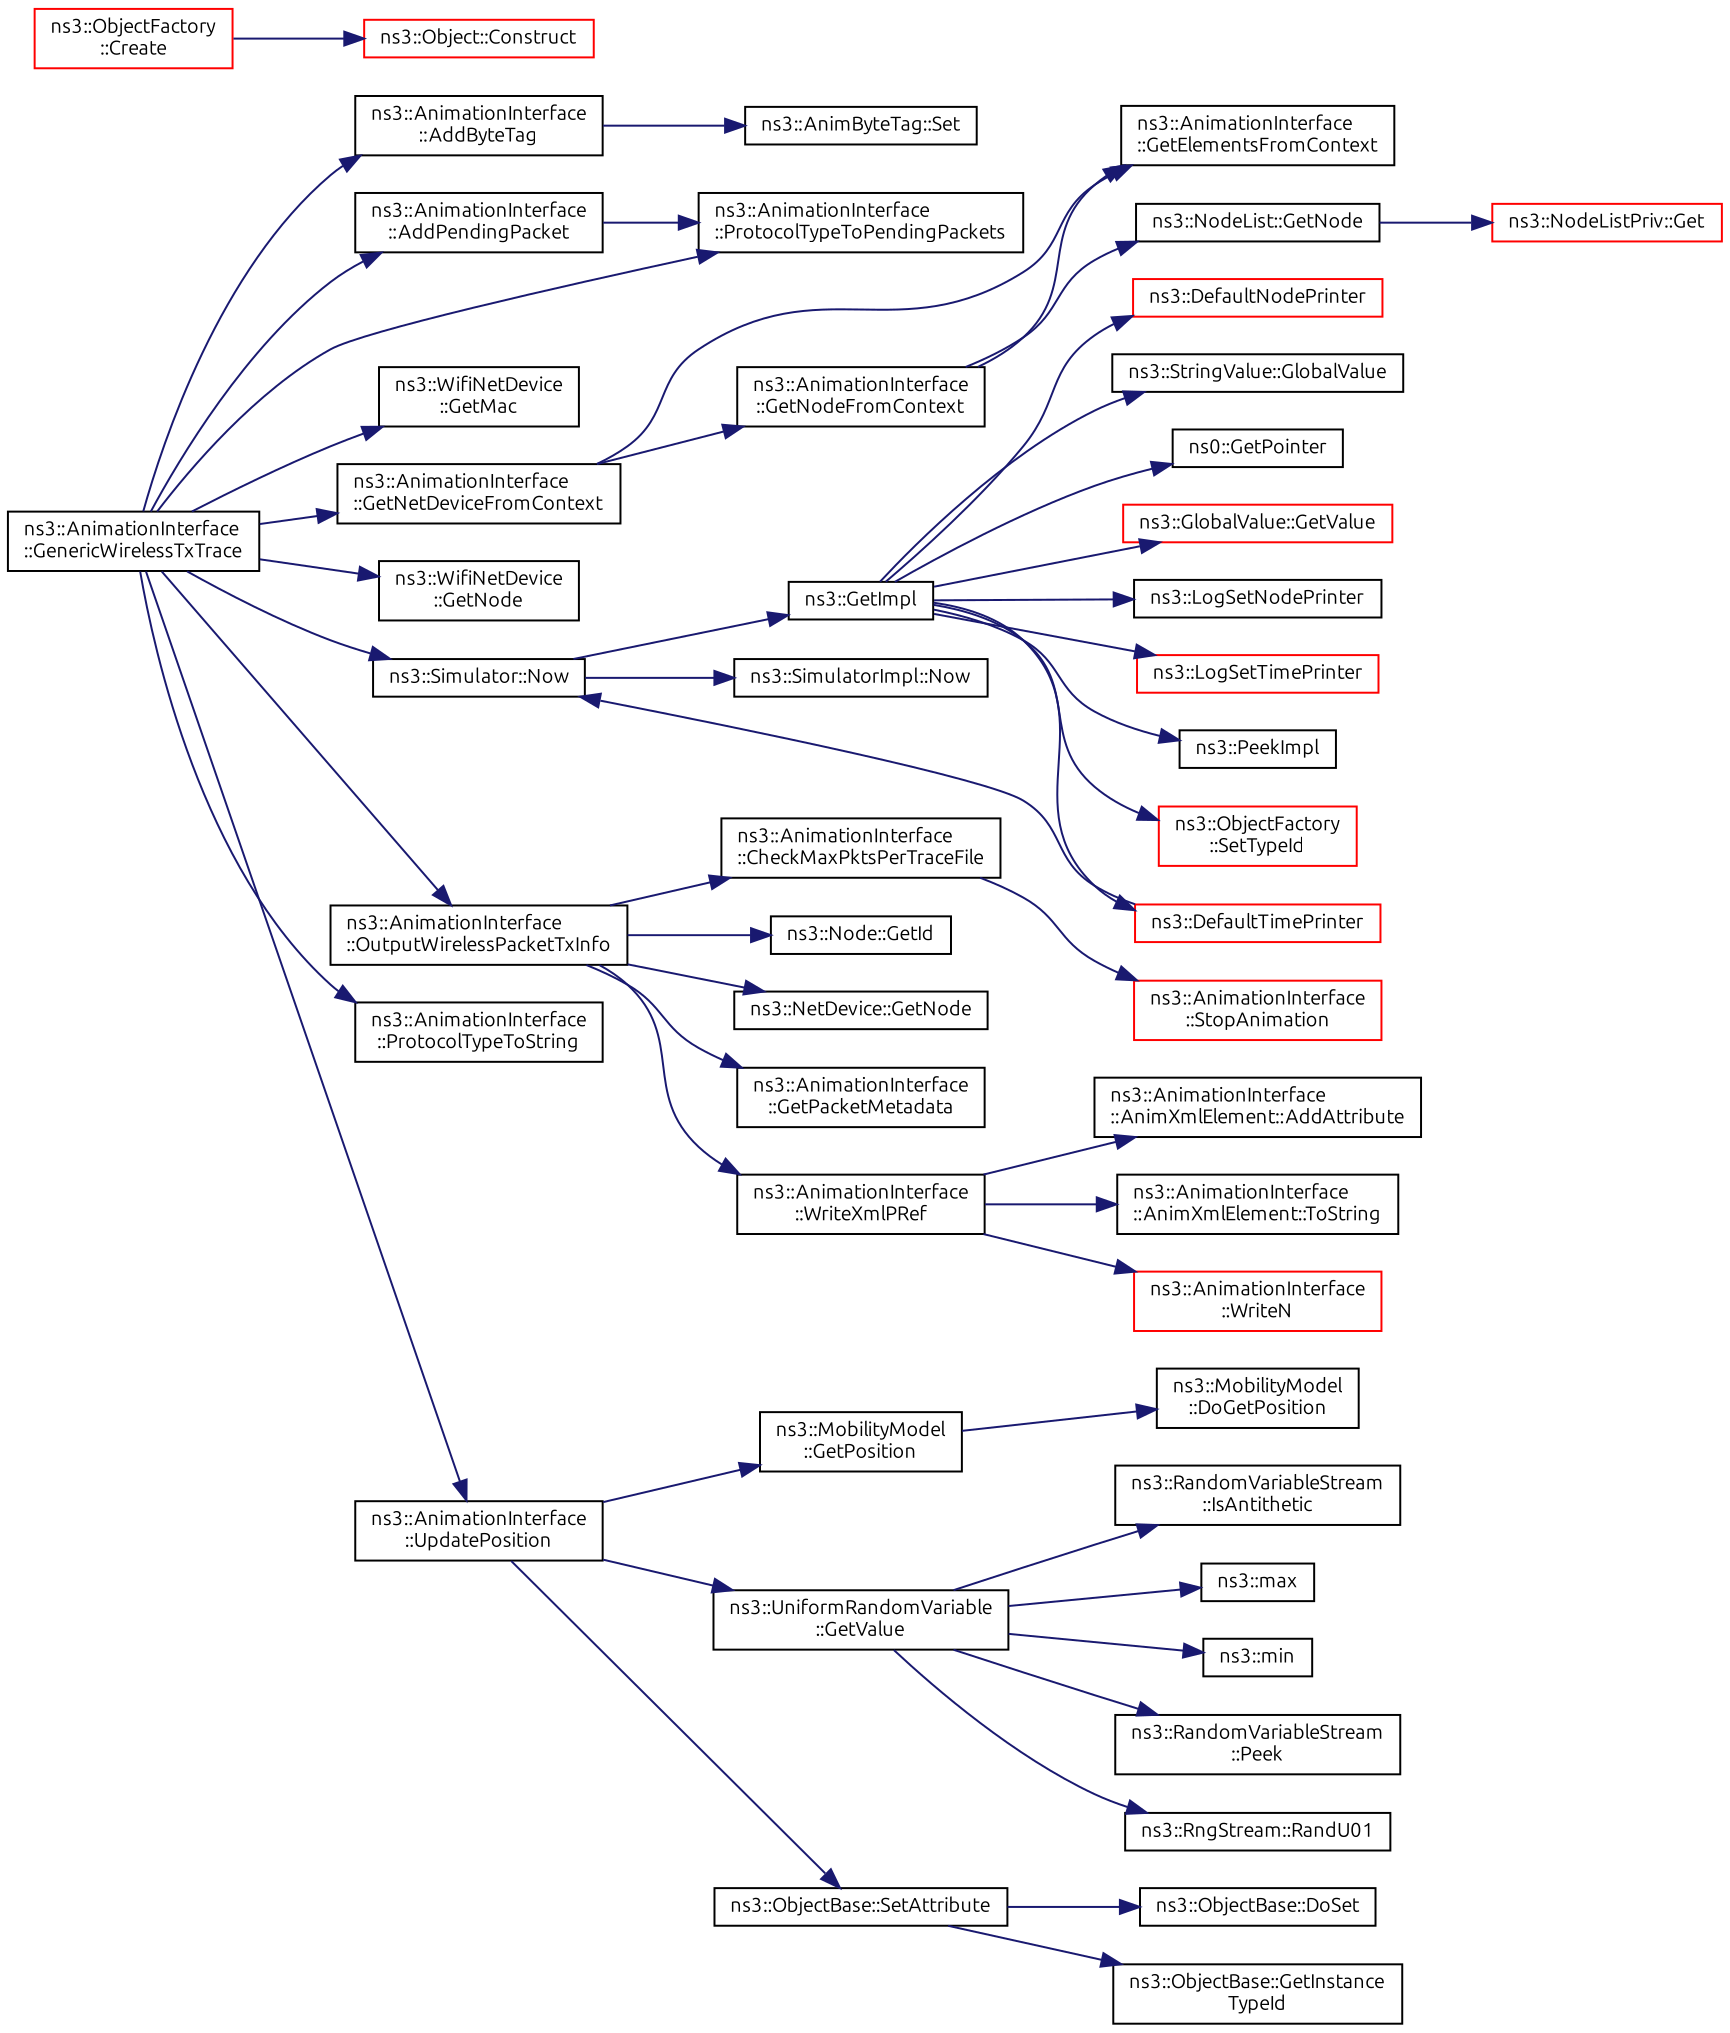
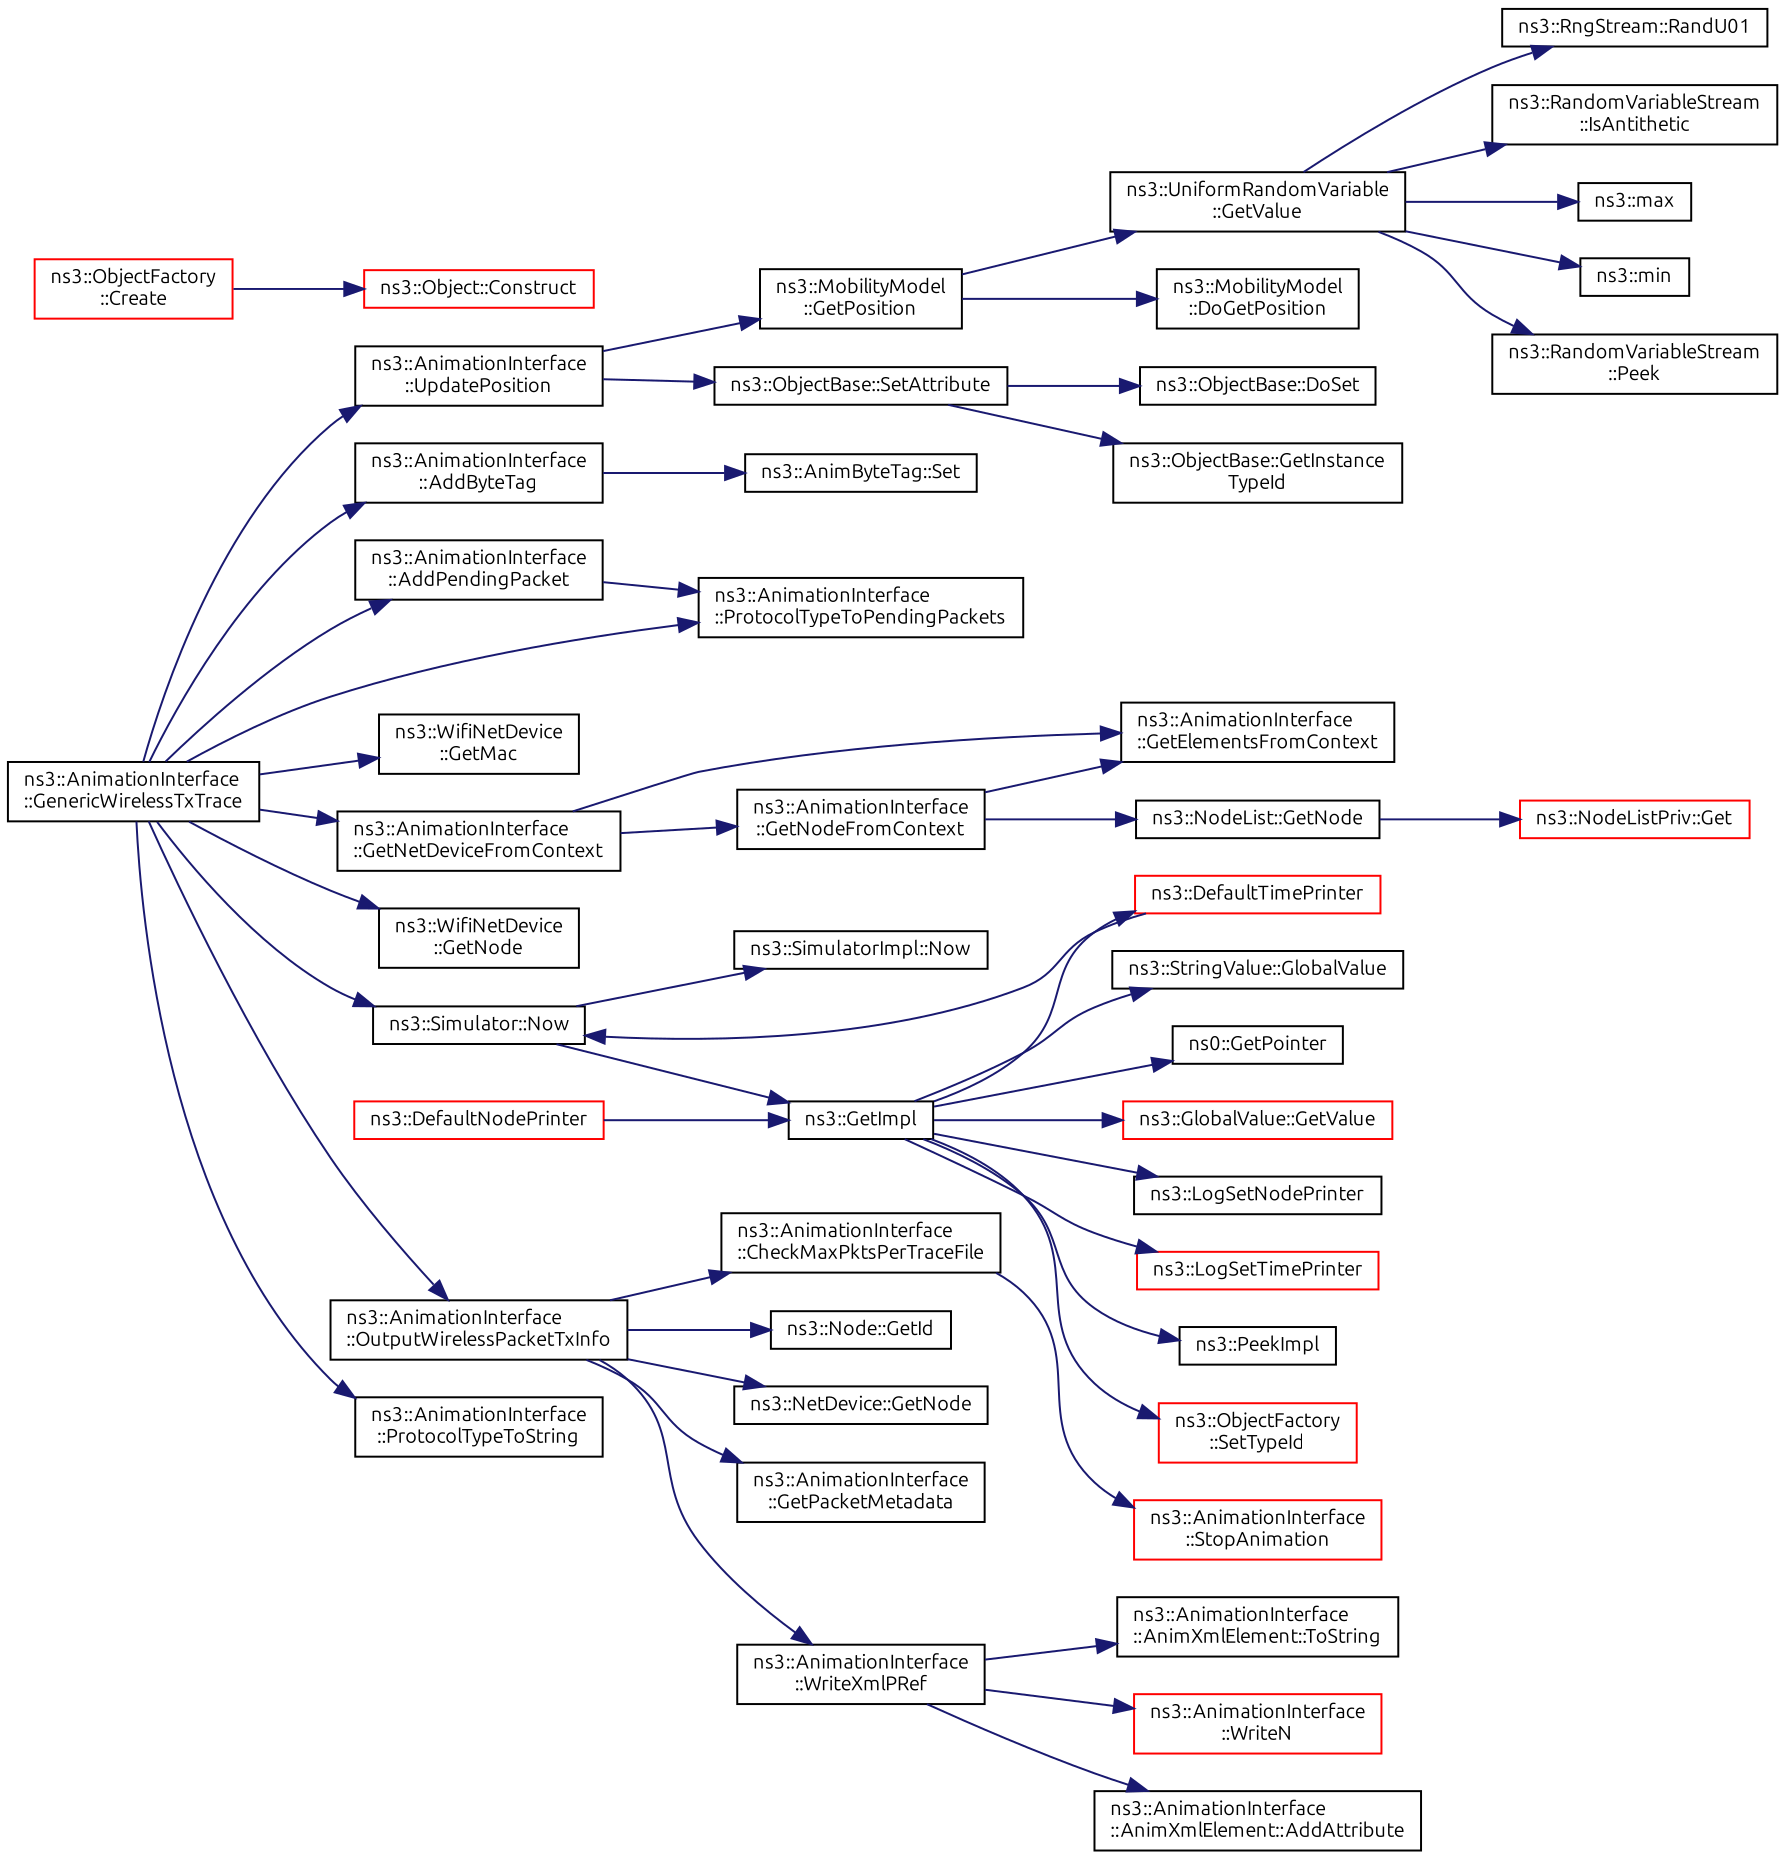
(1033, 433) -> (686, 1120)
(658, 1573) -> (1039, 255)
